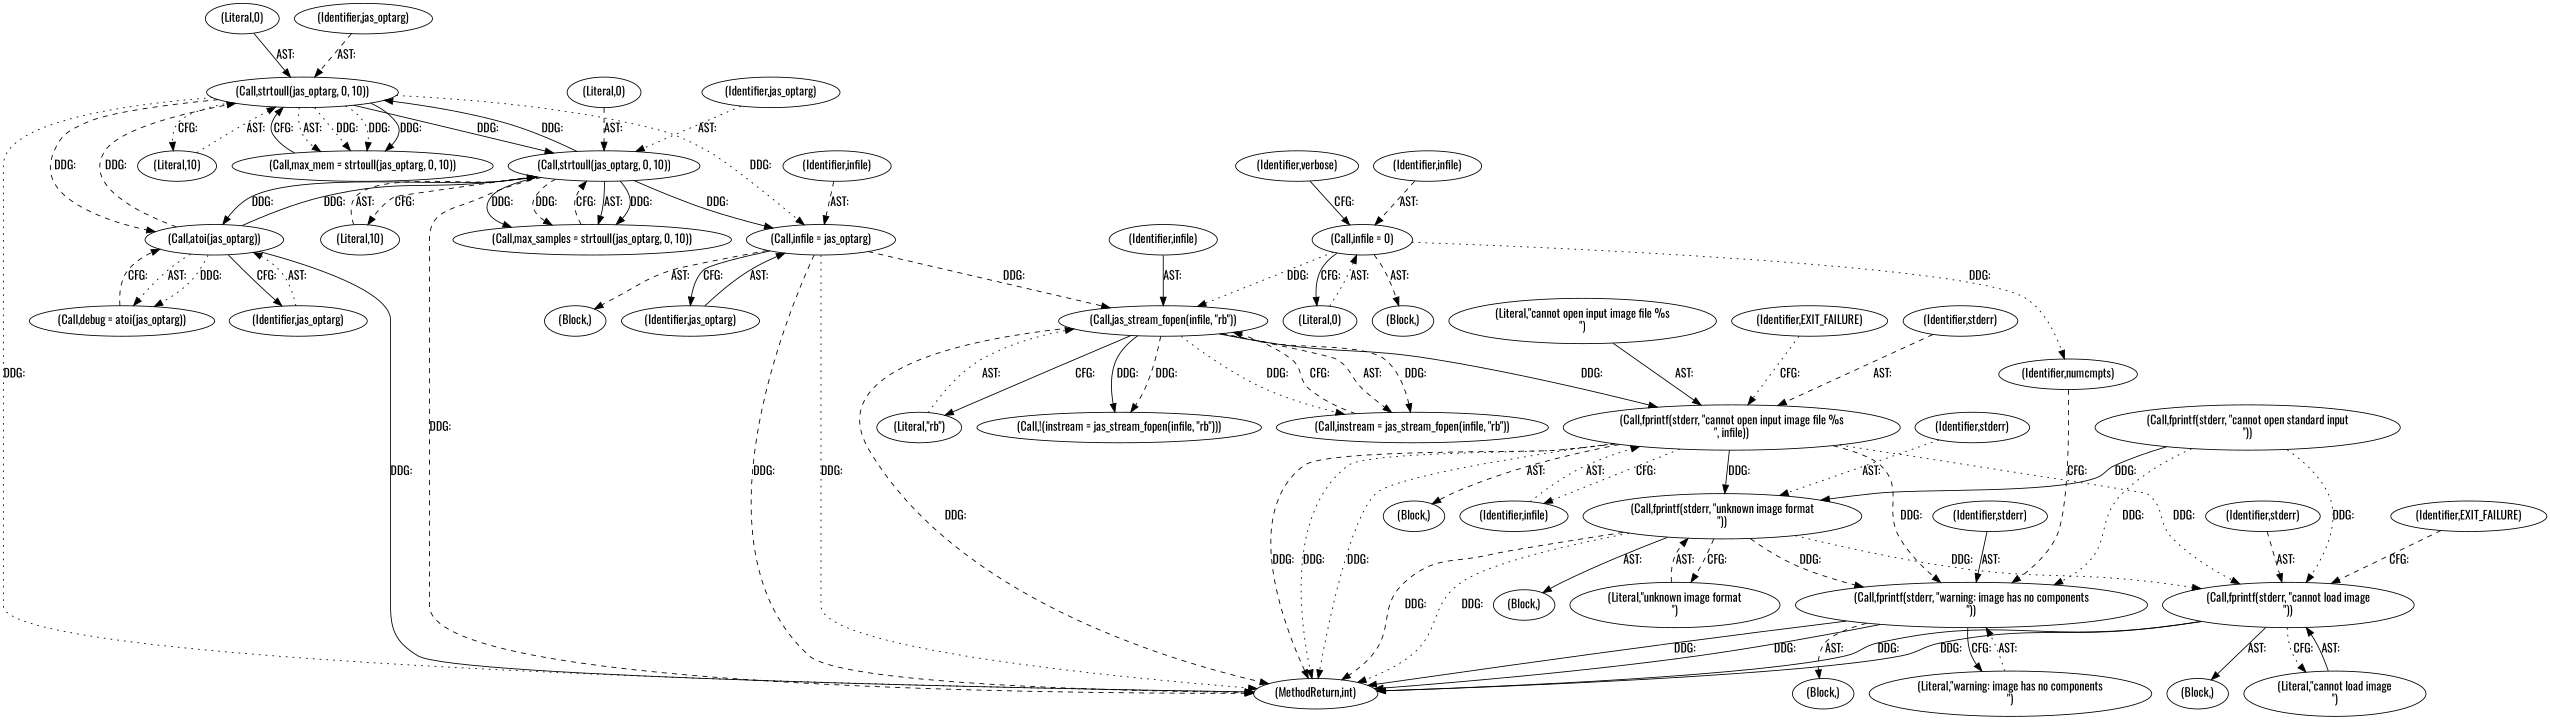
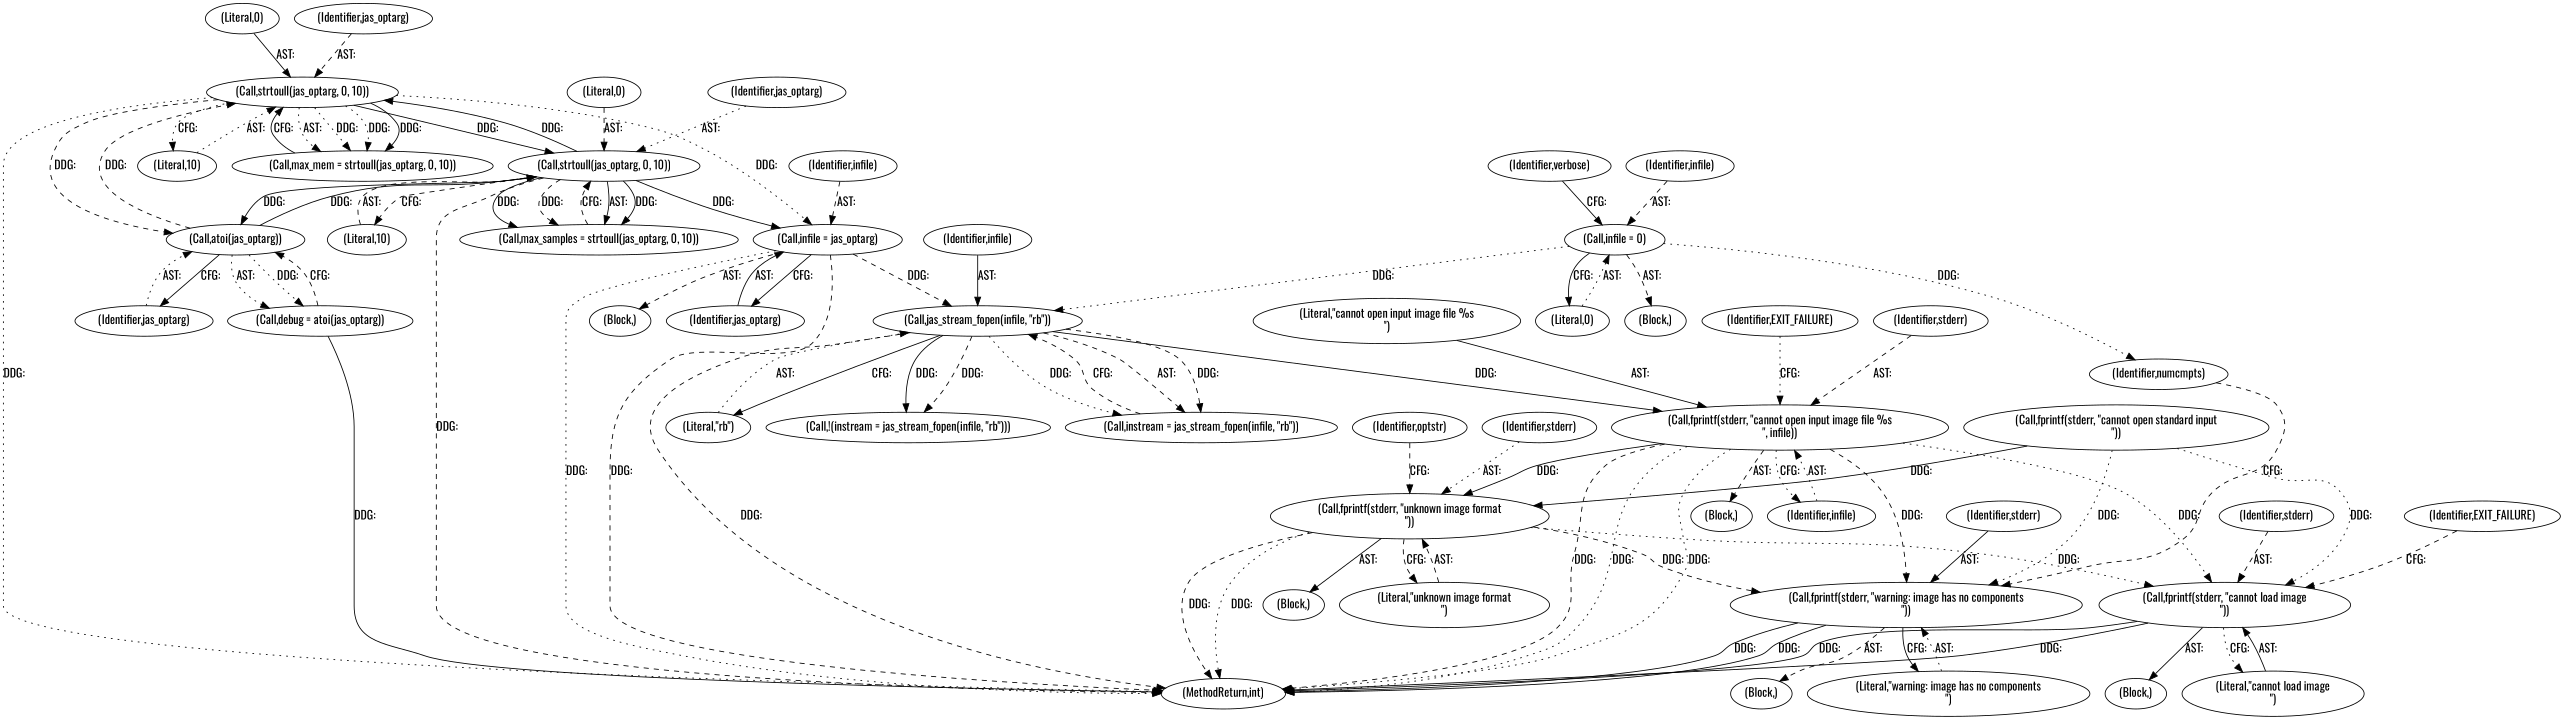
none -> (1410, 428)
(417, 655) -> (440, 659)
